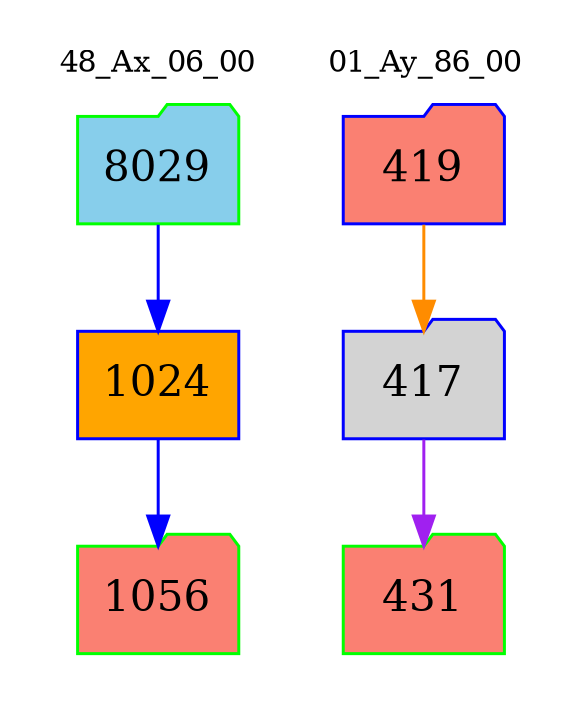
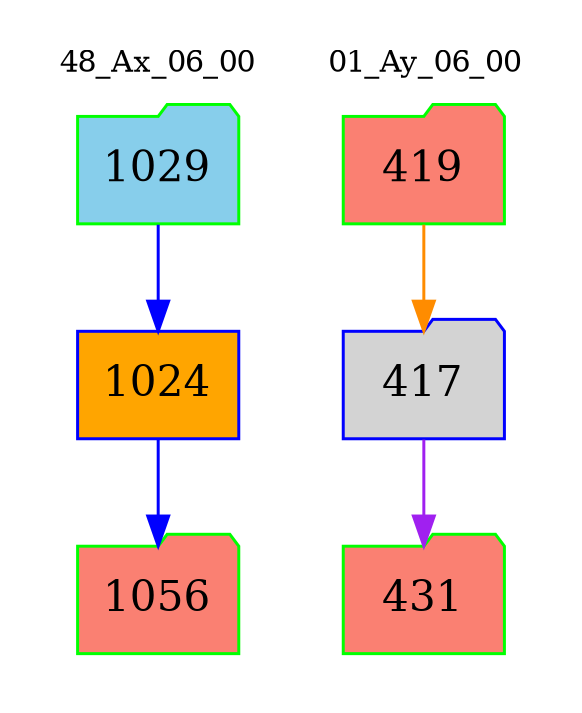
(425, 64) -> (425, 64)
(158, 170) -> (158, 170)
(424, 170) -> (424, 170)
